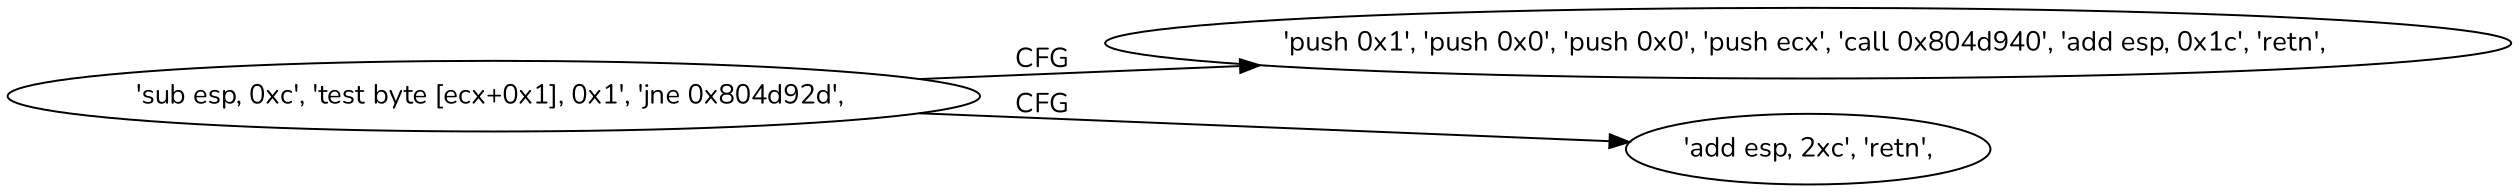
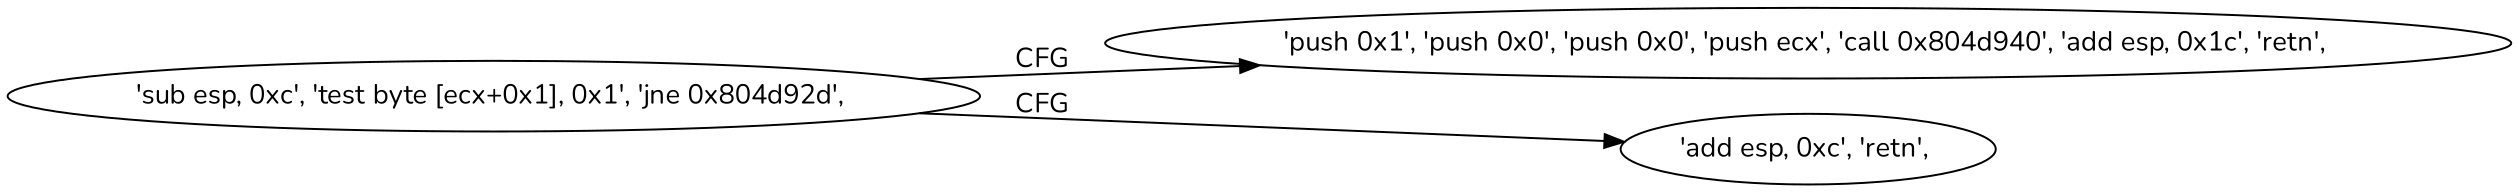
(1808, 149) -> (1808, 149)
